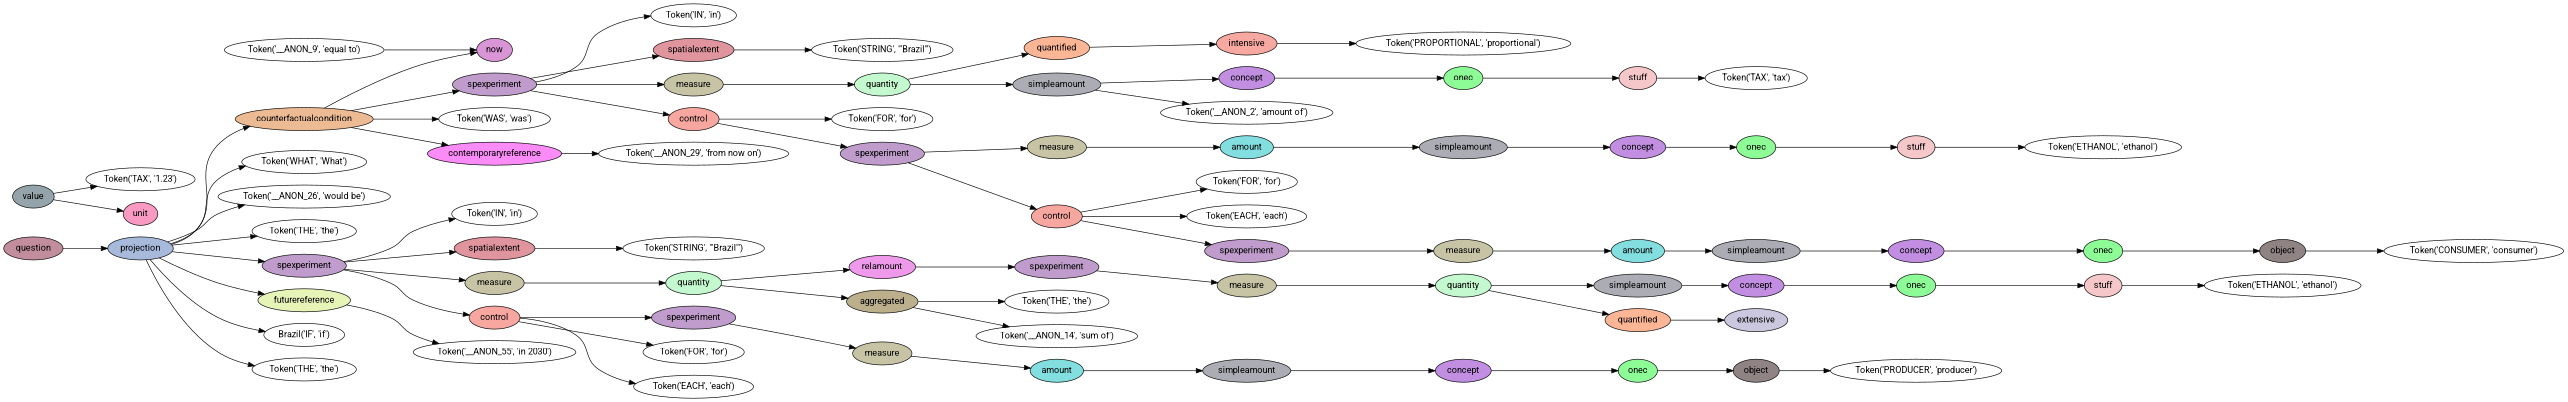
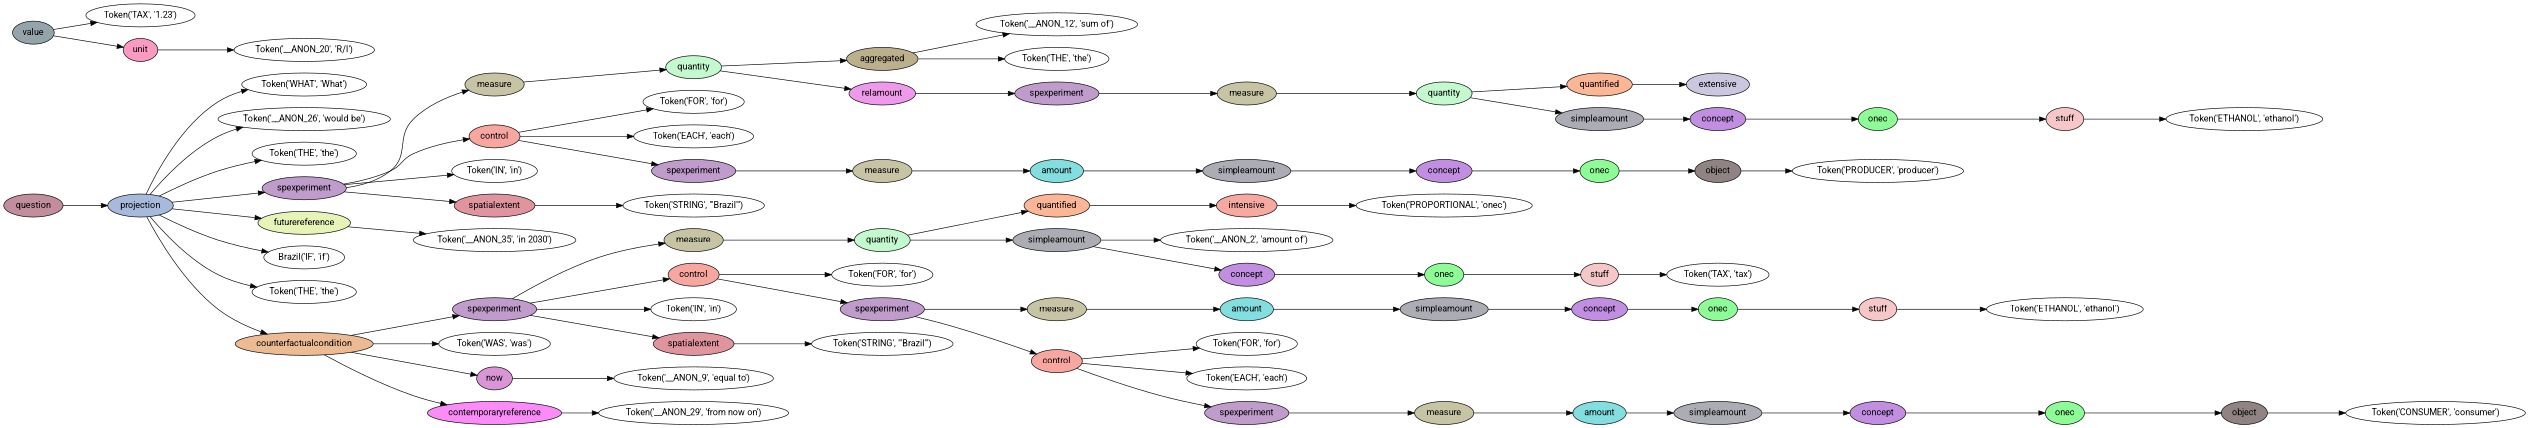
(1463, 44) -> (1444, 206)
none -> (304, 50)
(427, 50) -> (560, 378)
(1057, 336) -> (1057, 24)
(495, 352) -> (495, 240)
